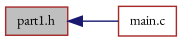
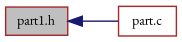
(147, 21) -> (147, 21)
